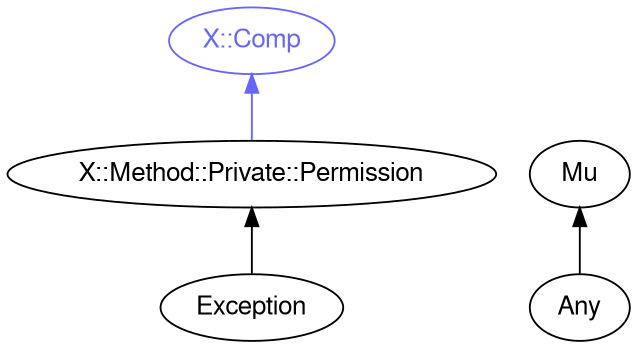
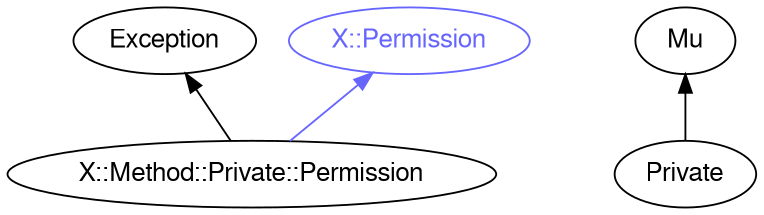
(252, 41) -> (409, 41)
(252, 250) -> (213, 115)
(580, 308) -> (685, 174)
